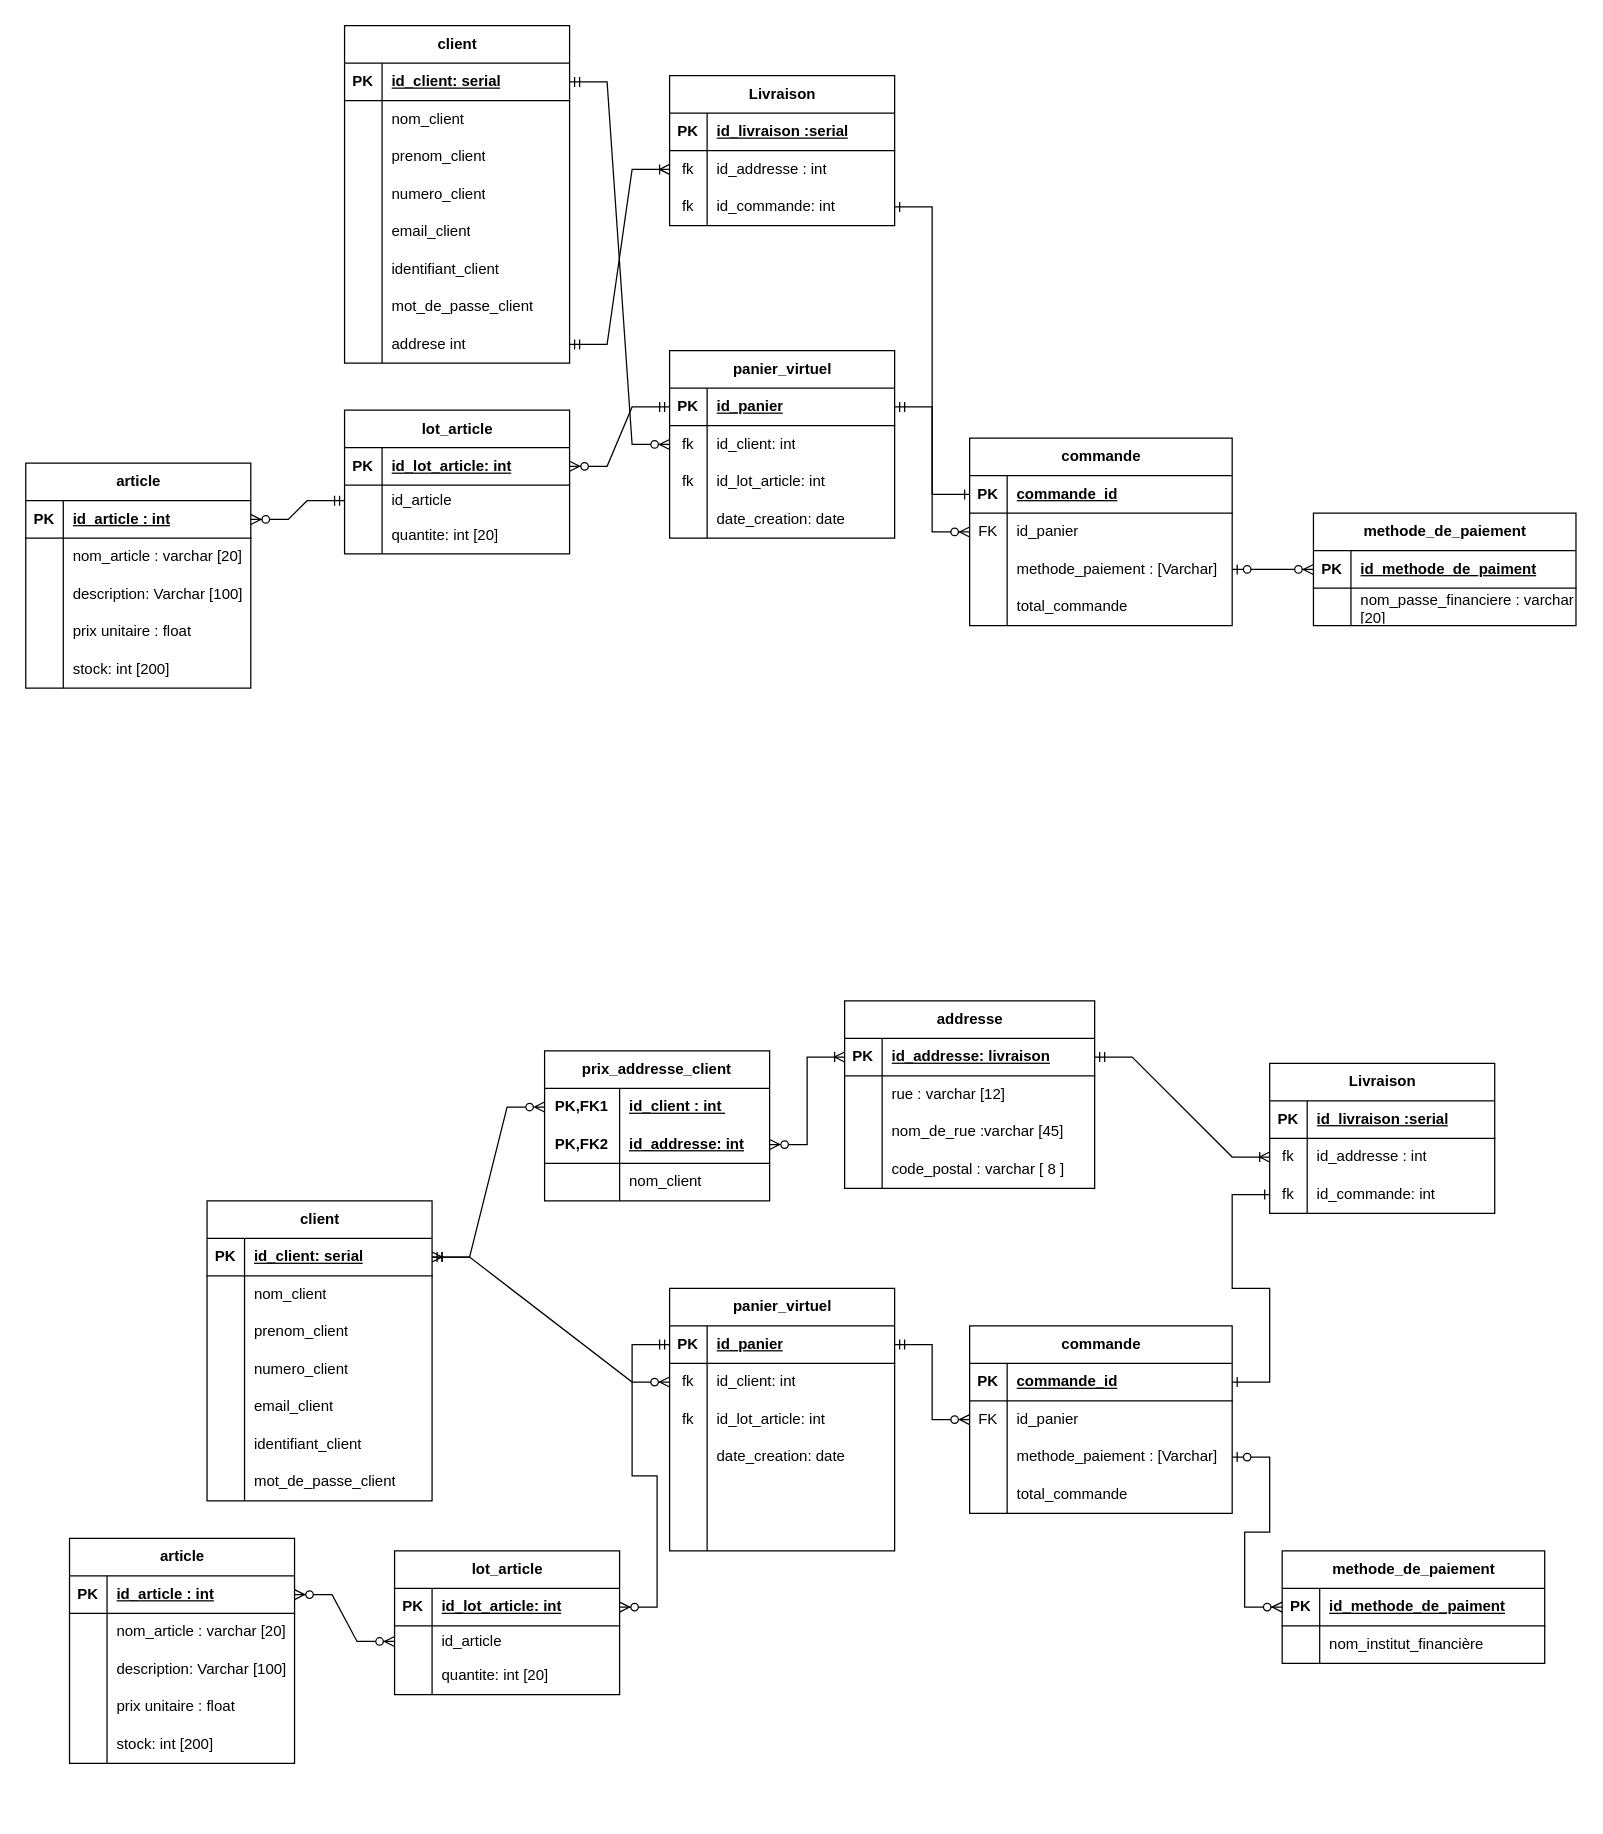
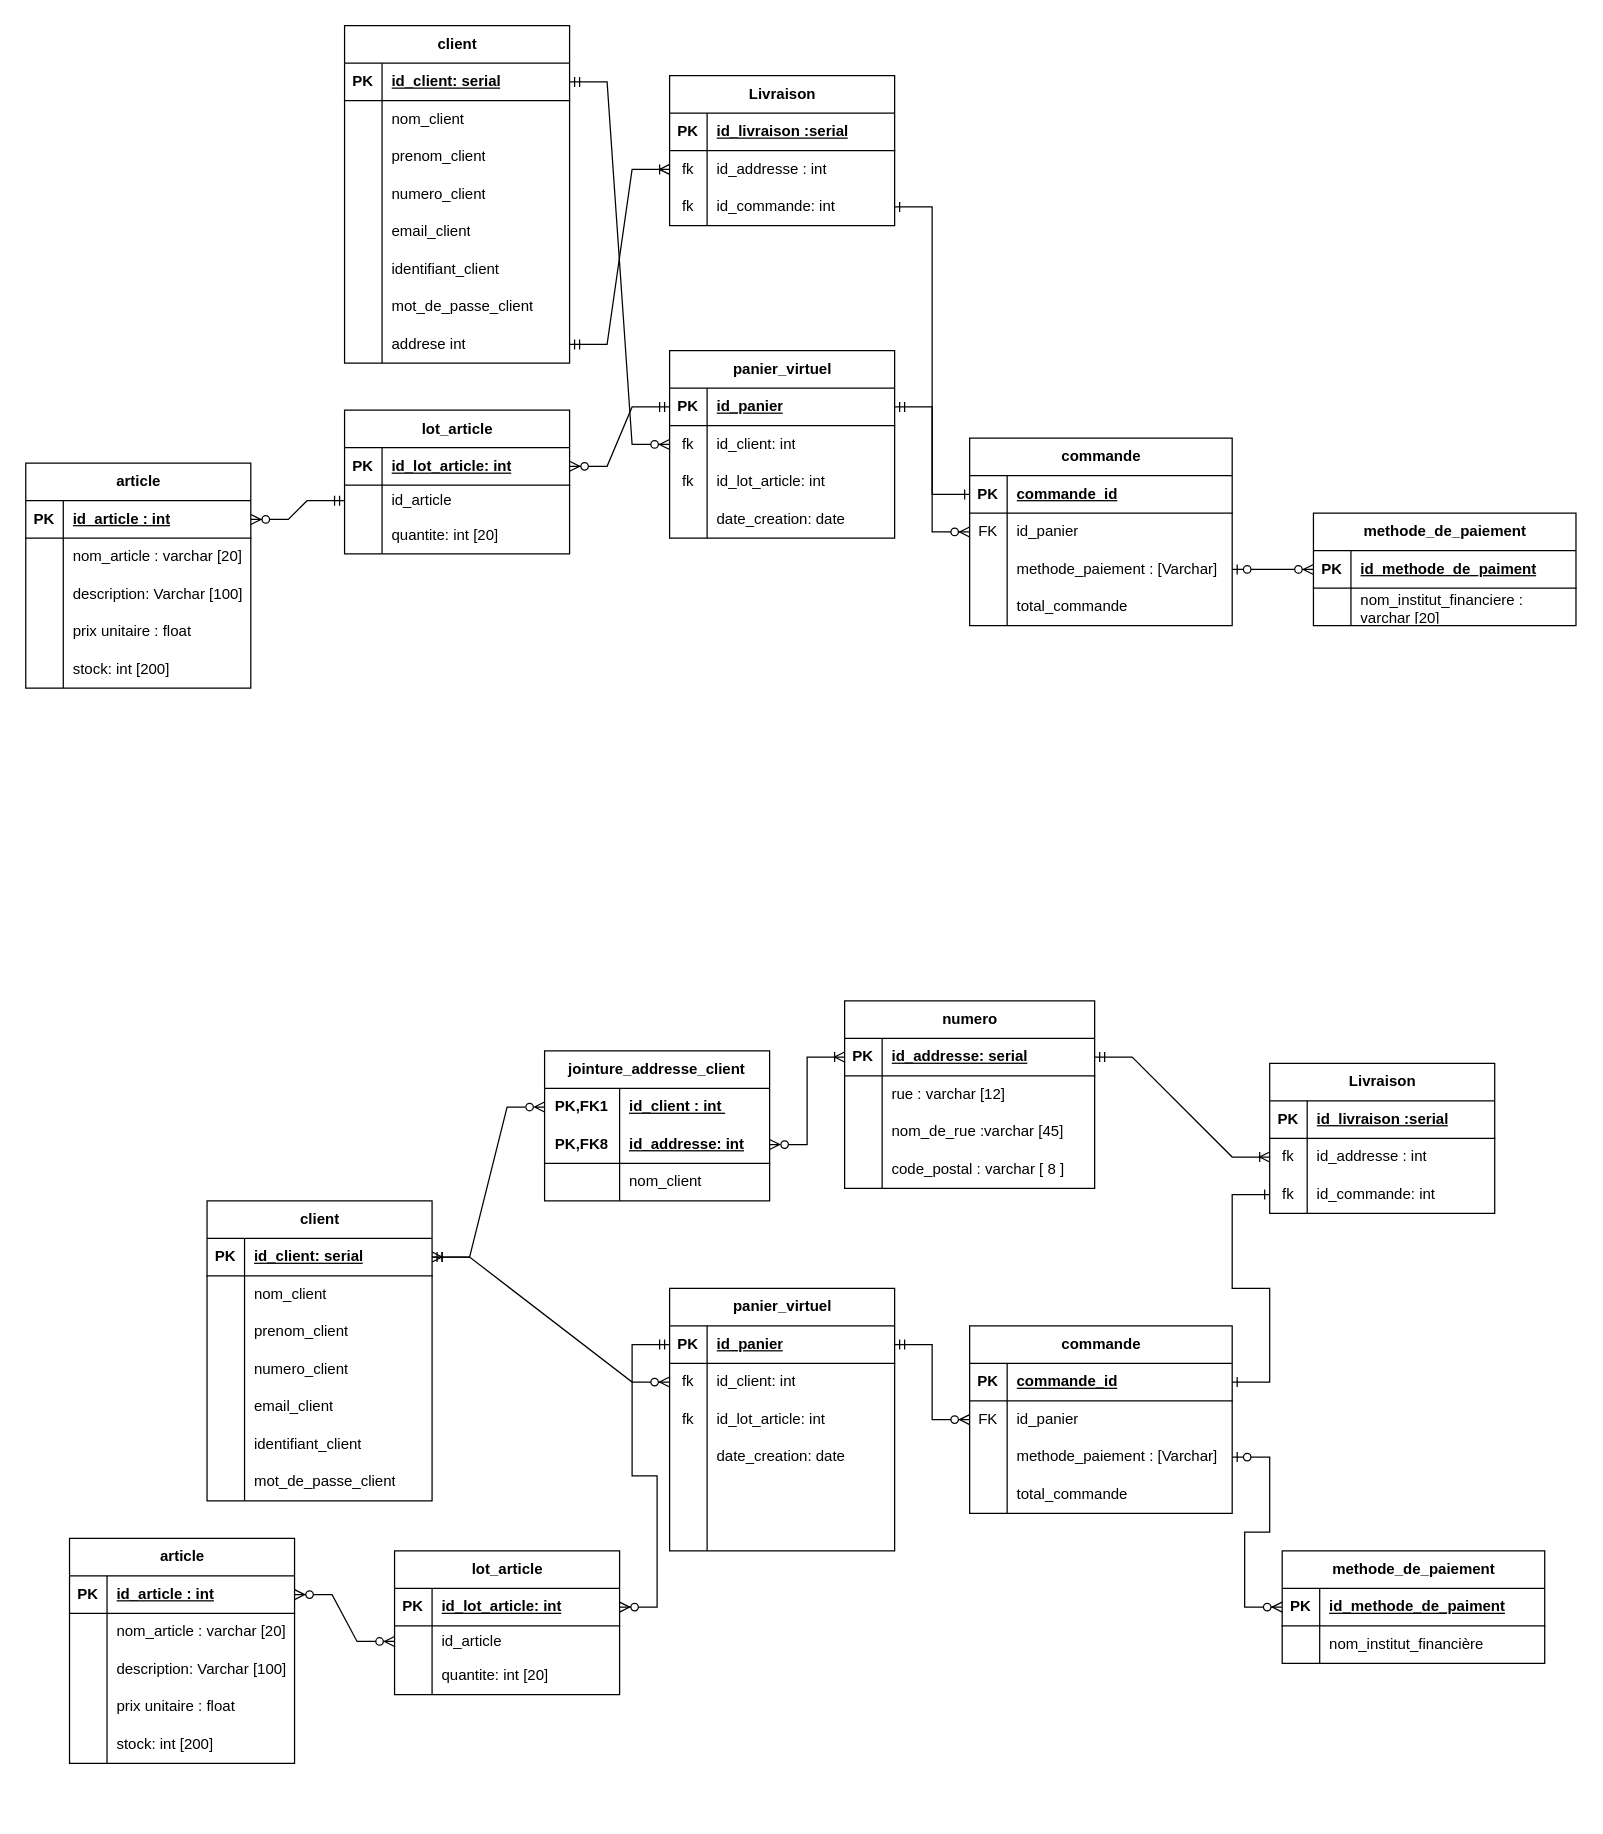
(1468, 607) -> (1468, 607)
(970, 1019) -> (970, 1019)
(973, 1057) -> (962, 1057)
(657, 1069) -> (657, 1069)
(582, 1144) -> (582, 1144)
